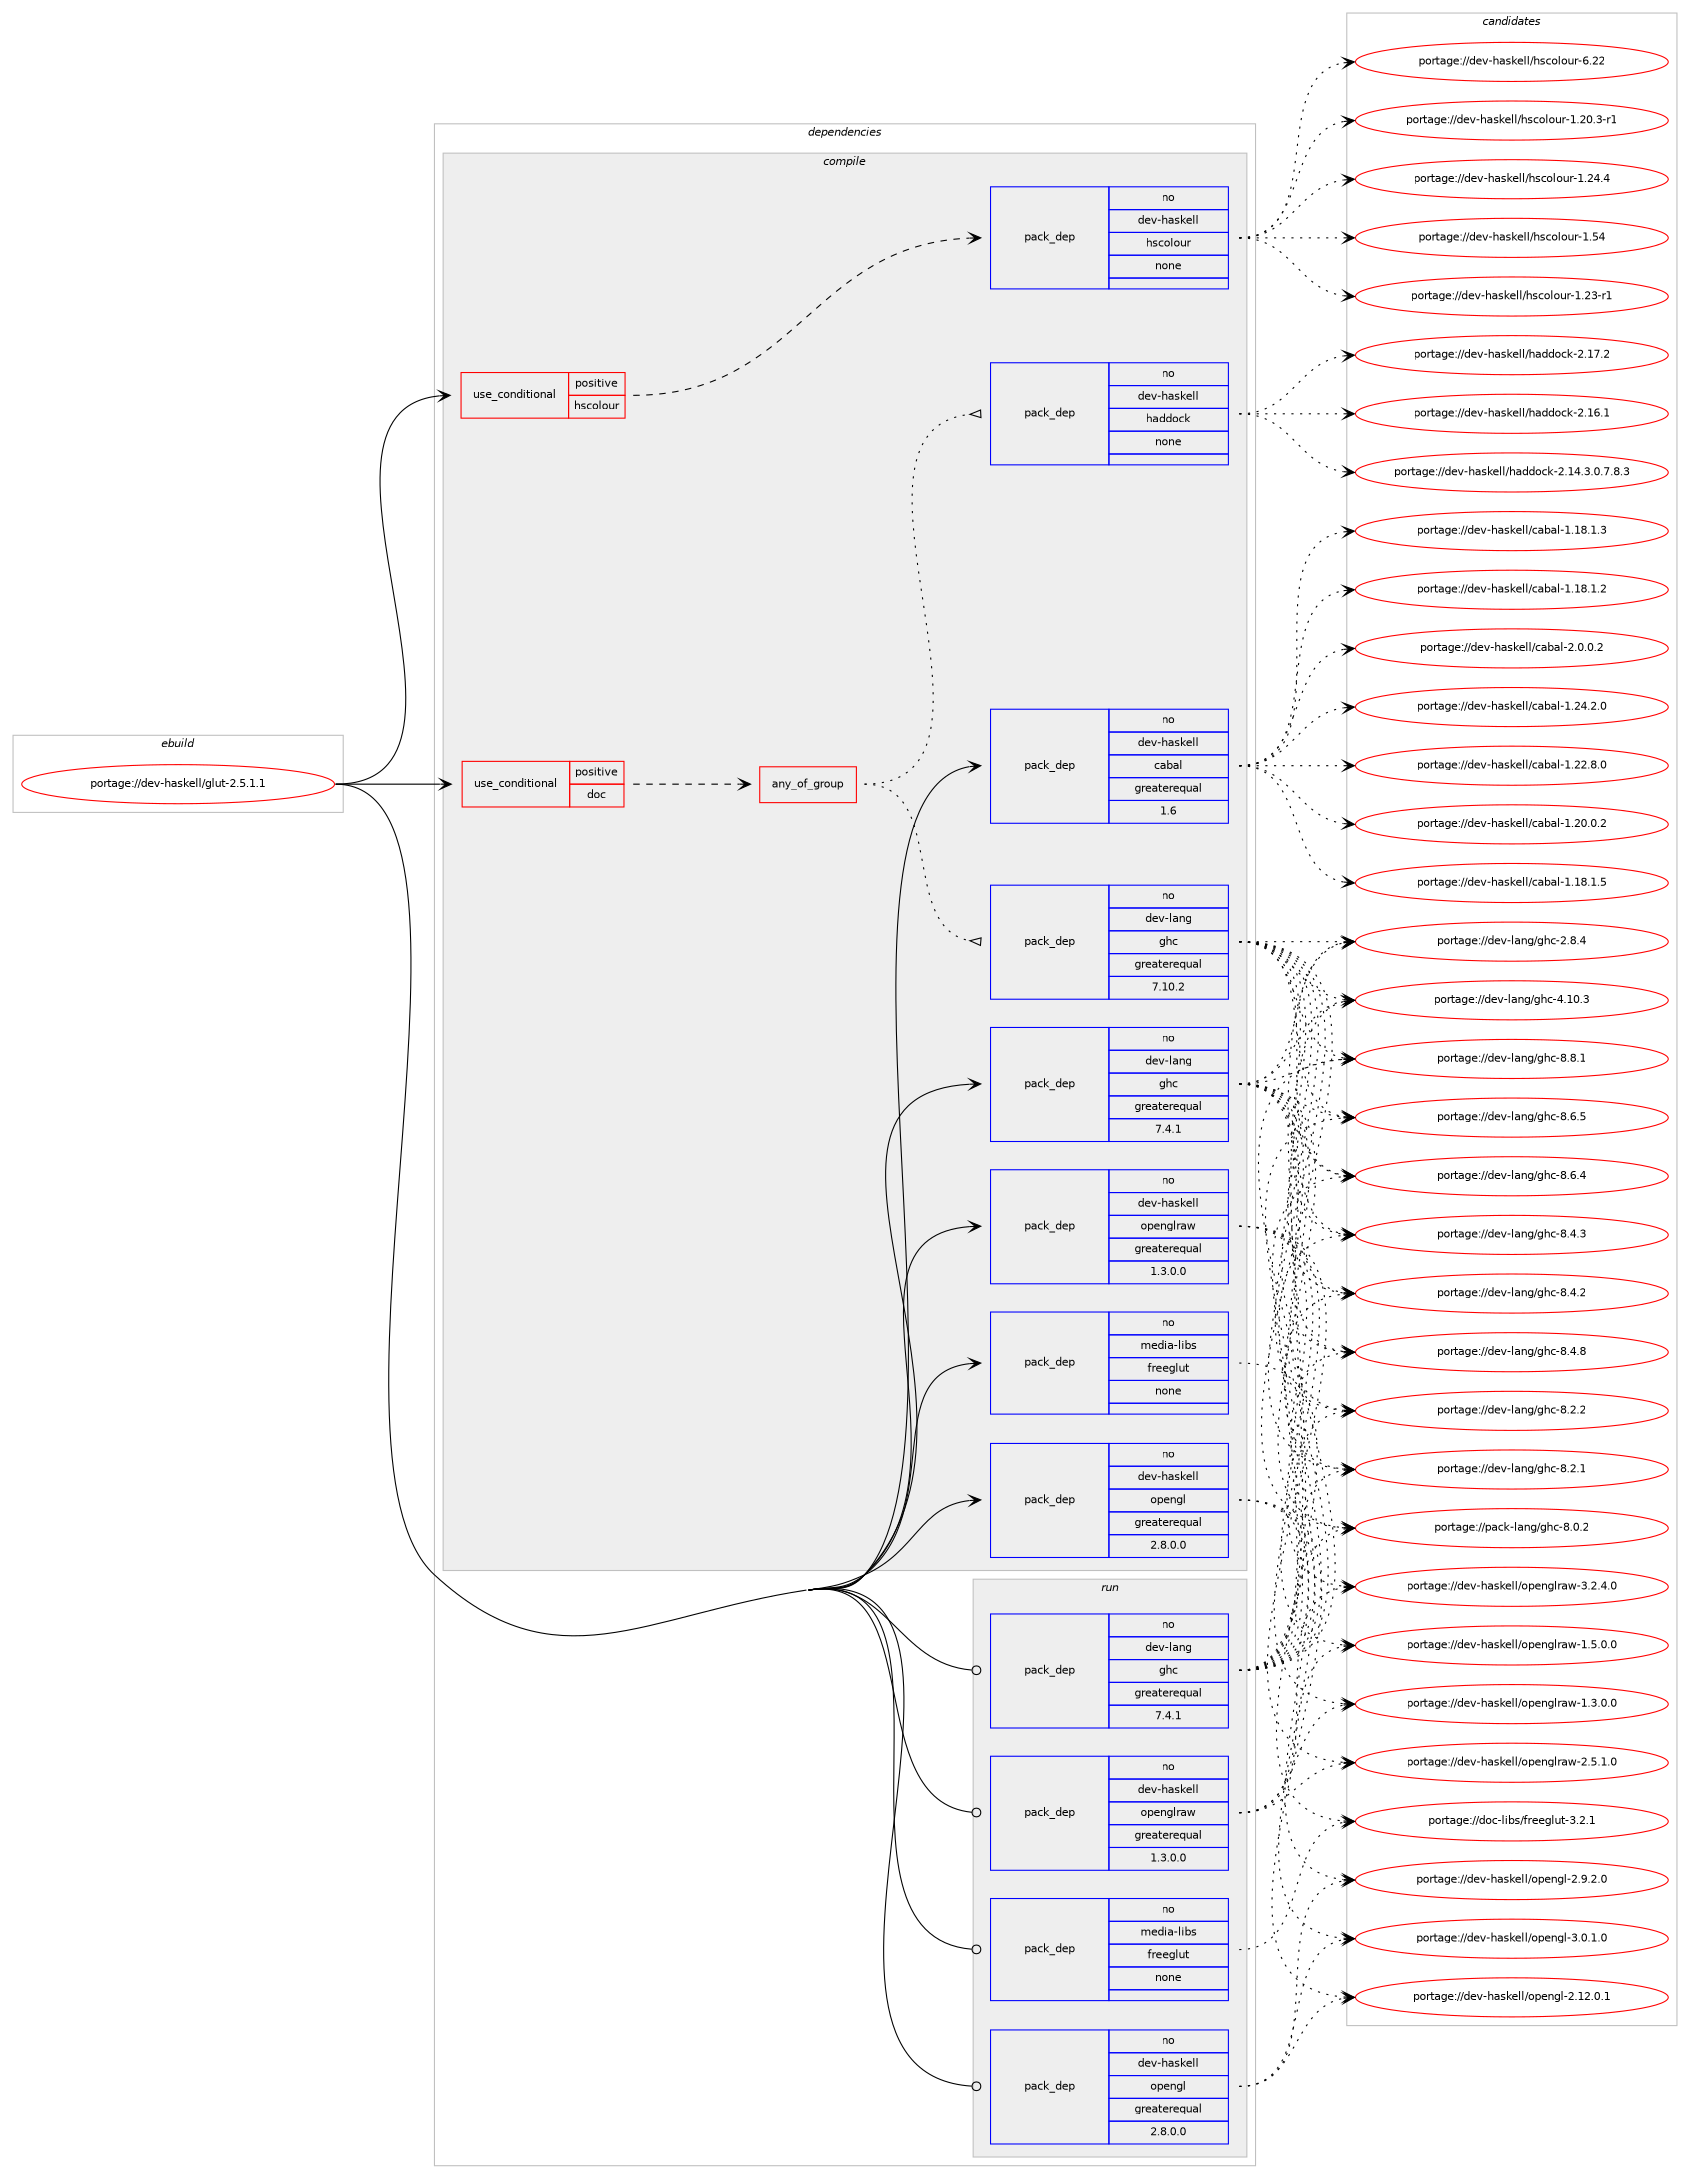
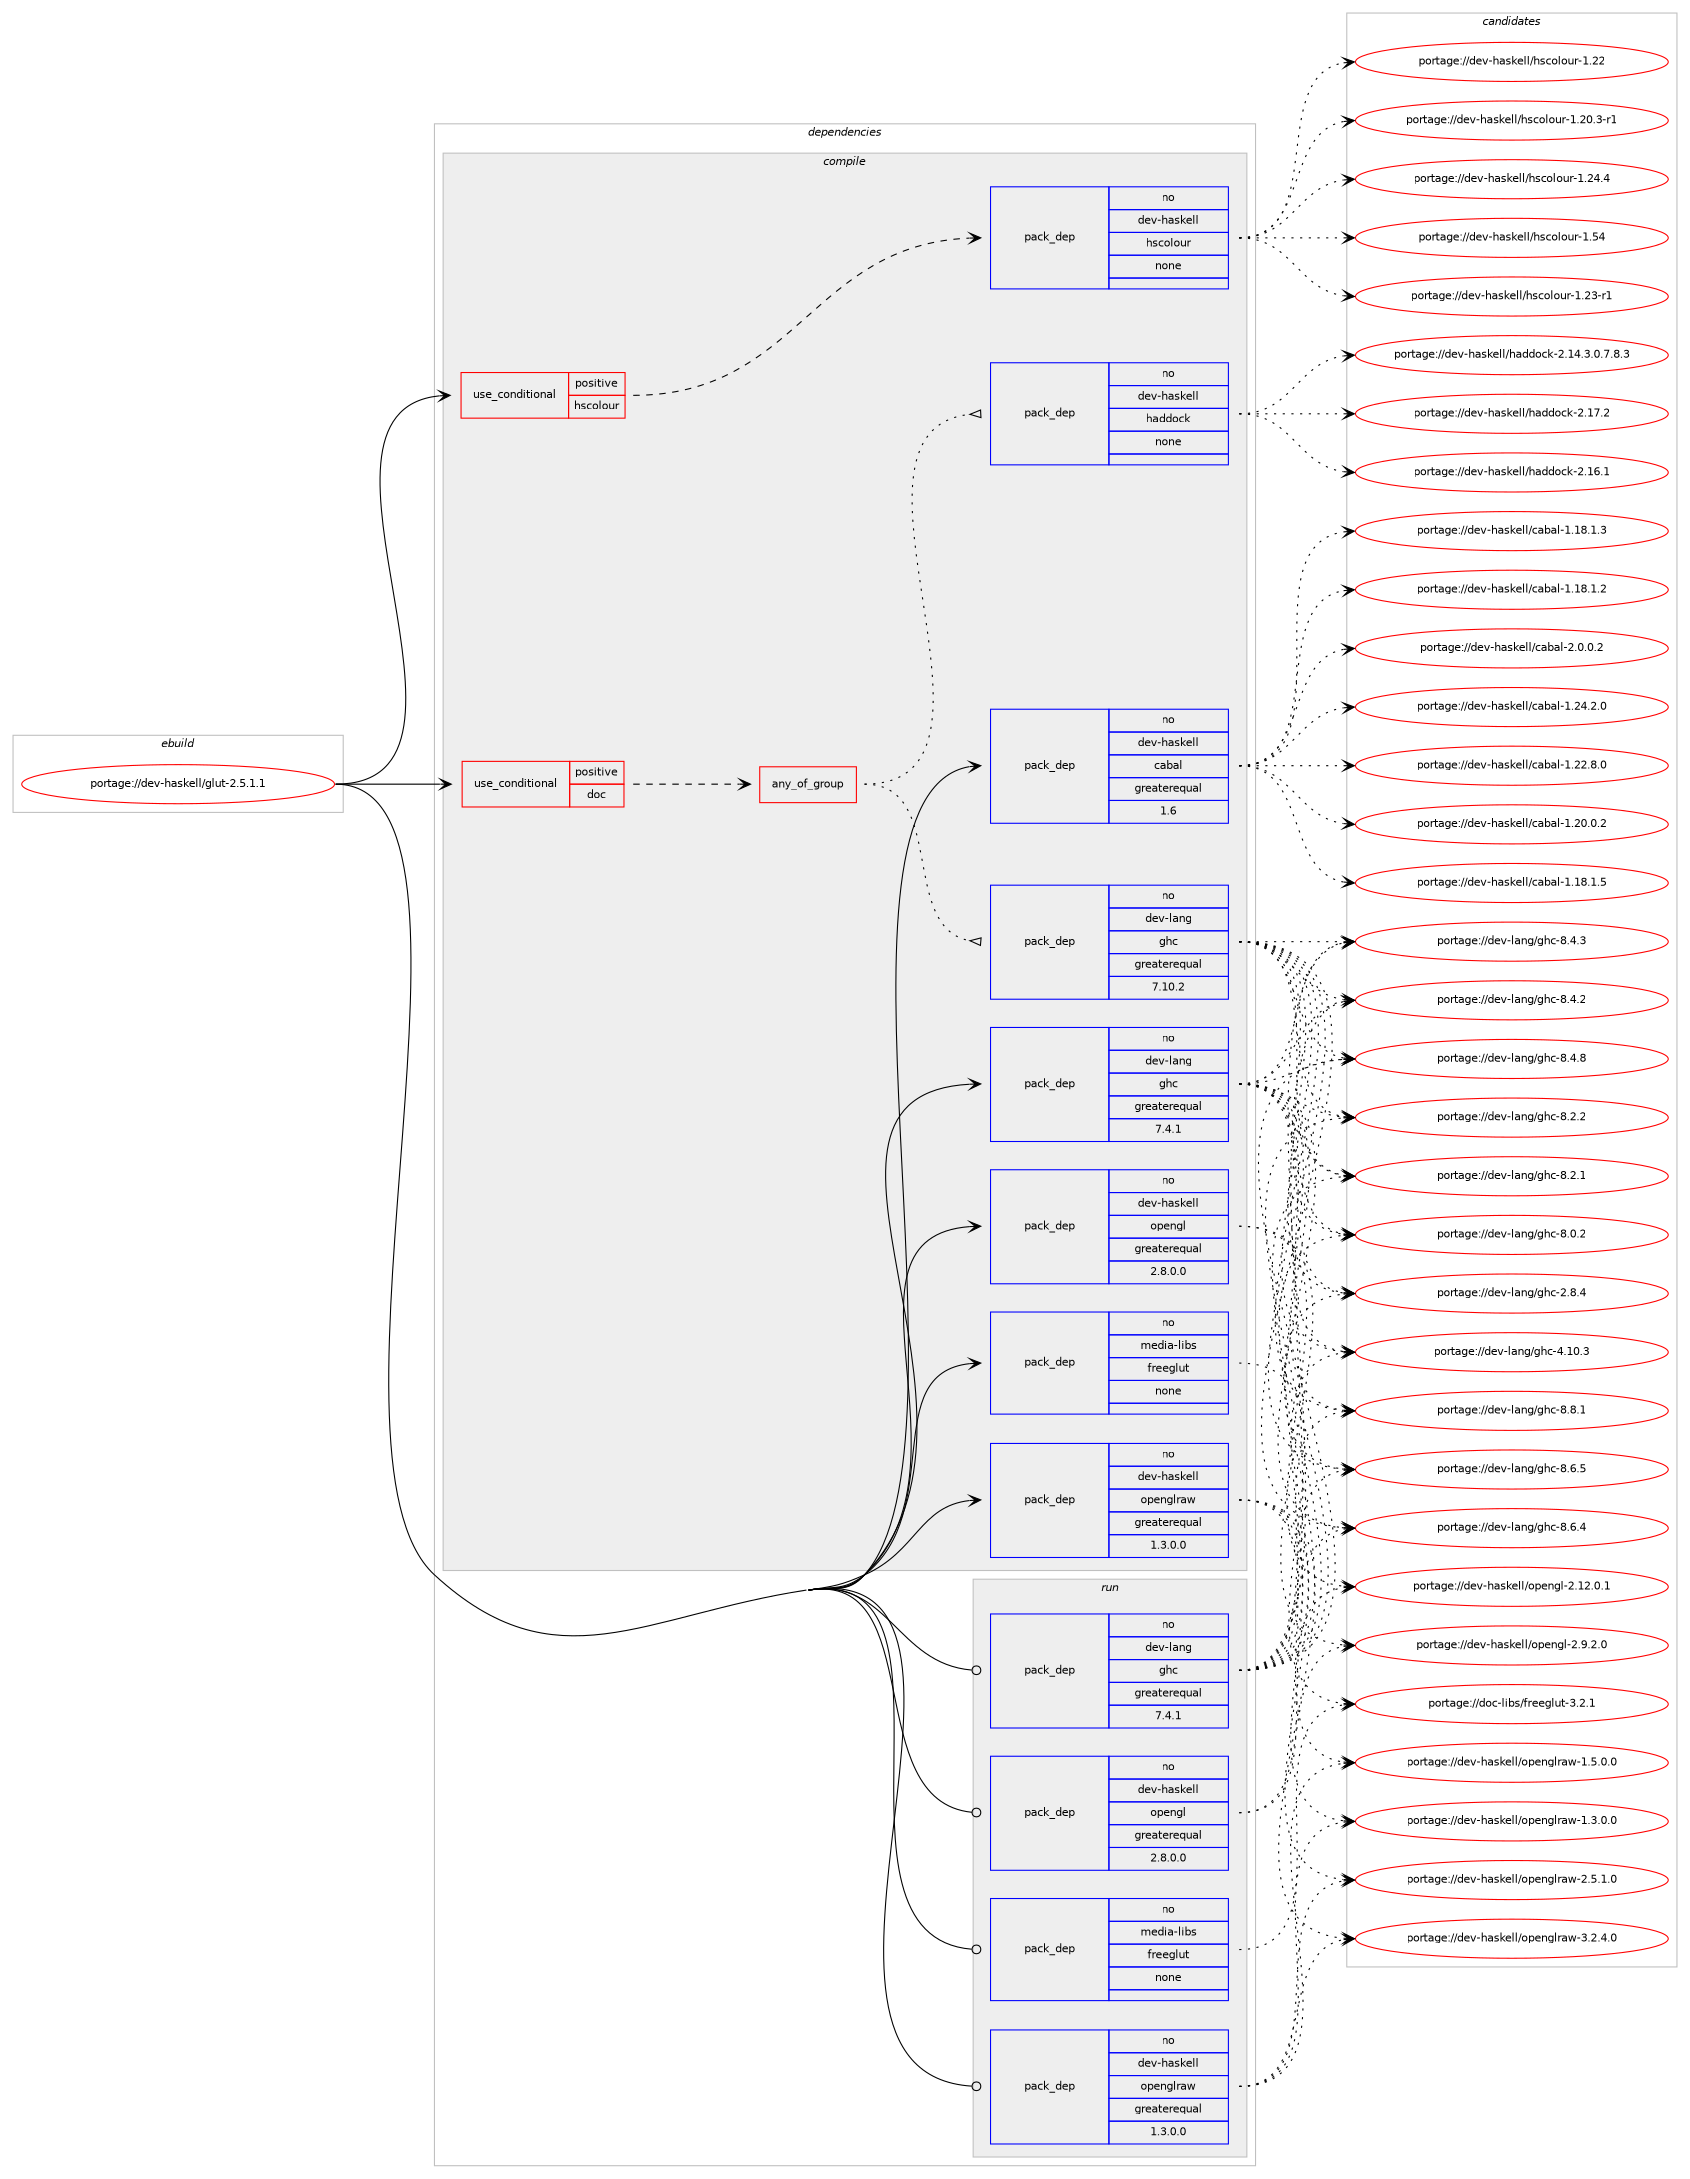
(1512, 62) -> (1512, 62)
(1512, 1528) -> (1512, 1235)
(1512, 1939) -> none
